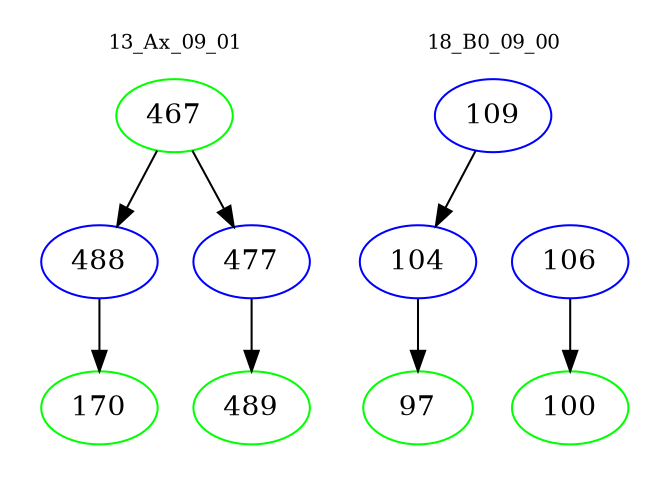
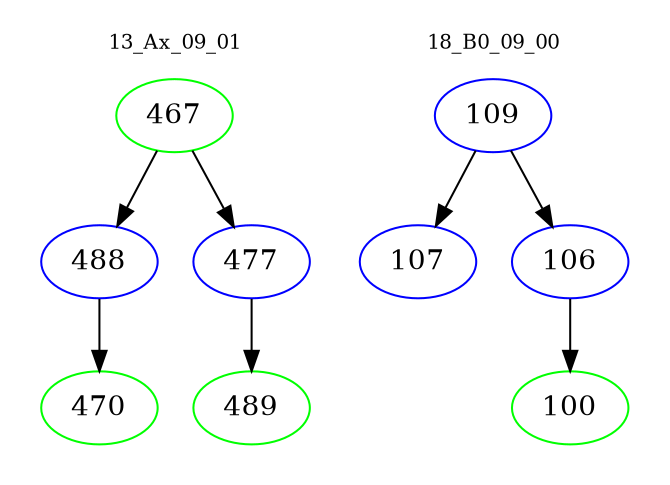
none -> (527, 180)
(418, 262) -> (418, 262)
(99, 408) -> (99, 408)
(418, 408) -> none
